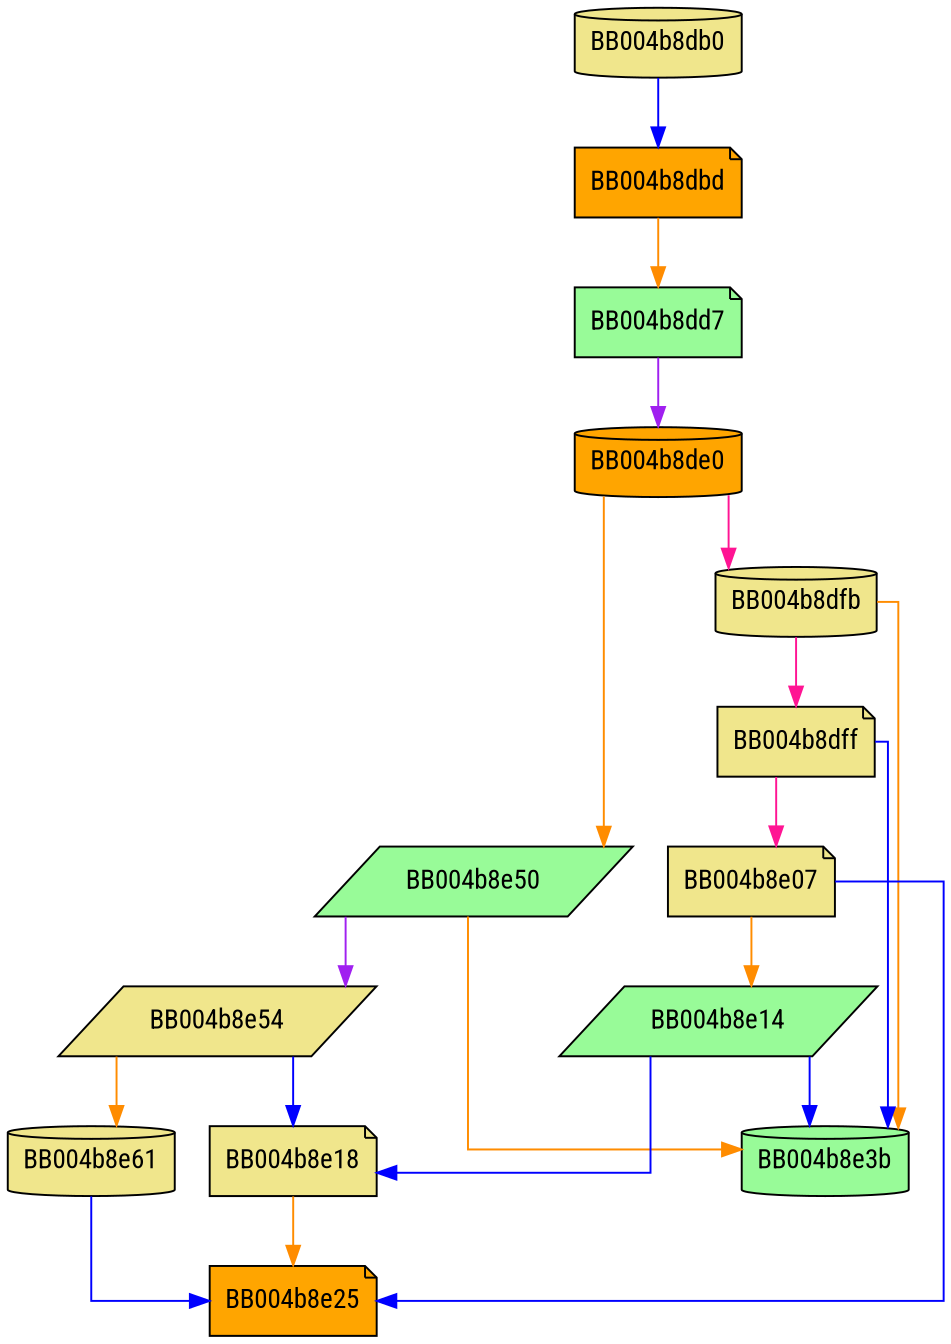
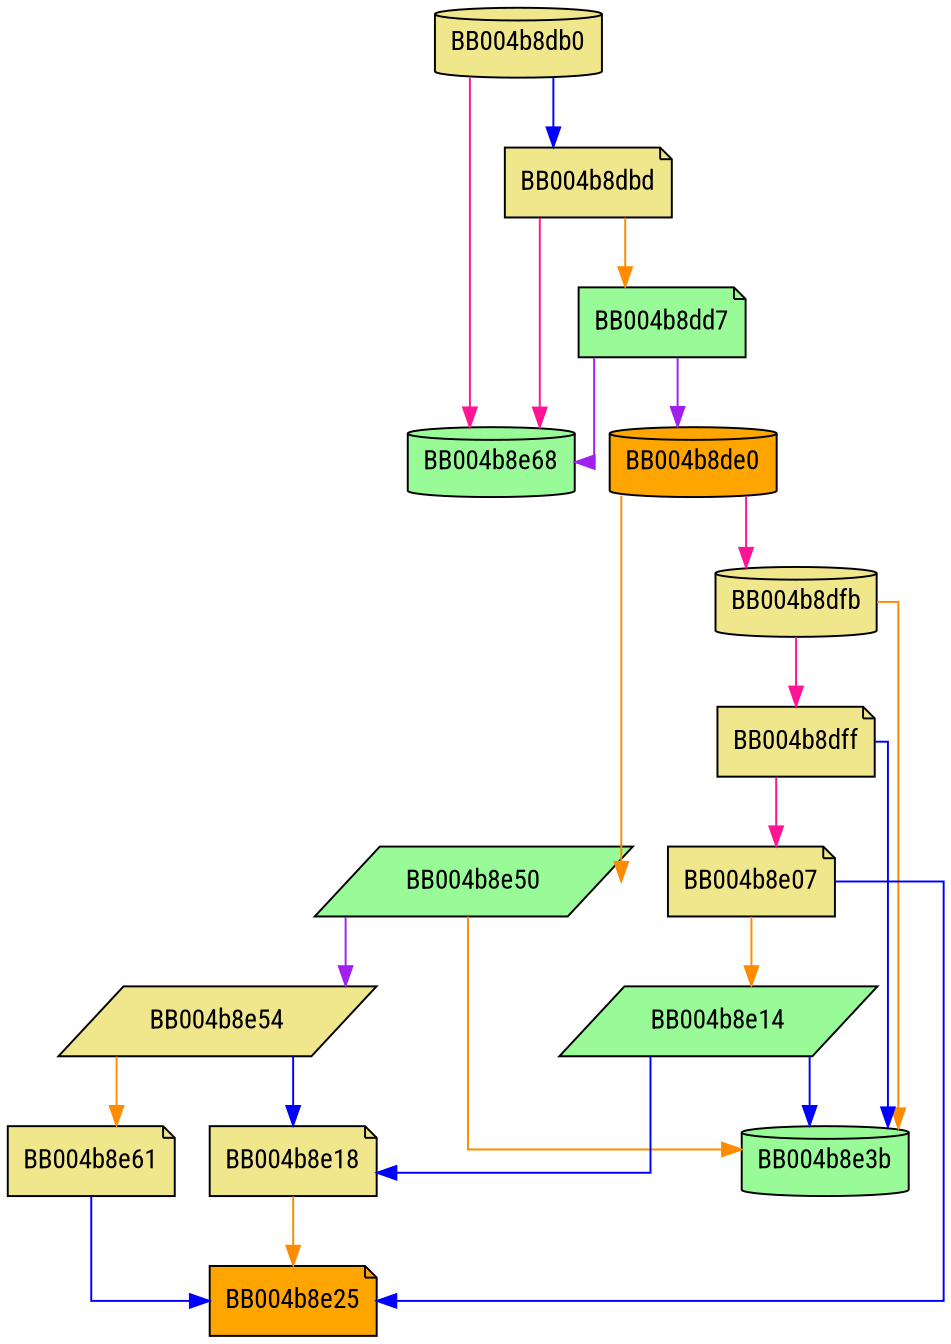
(658, 183) -> (588, 183)
none -> (491, 462)
(91, 1161) -> (91, 1161)
